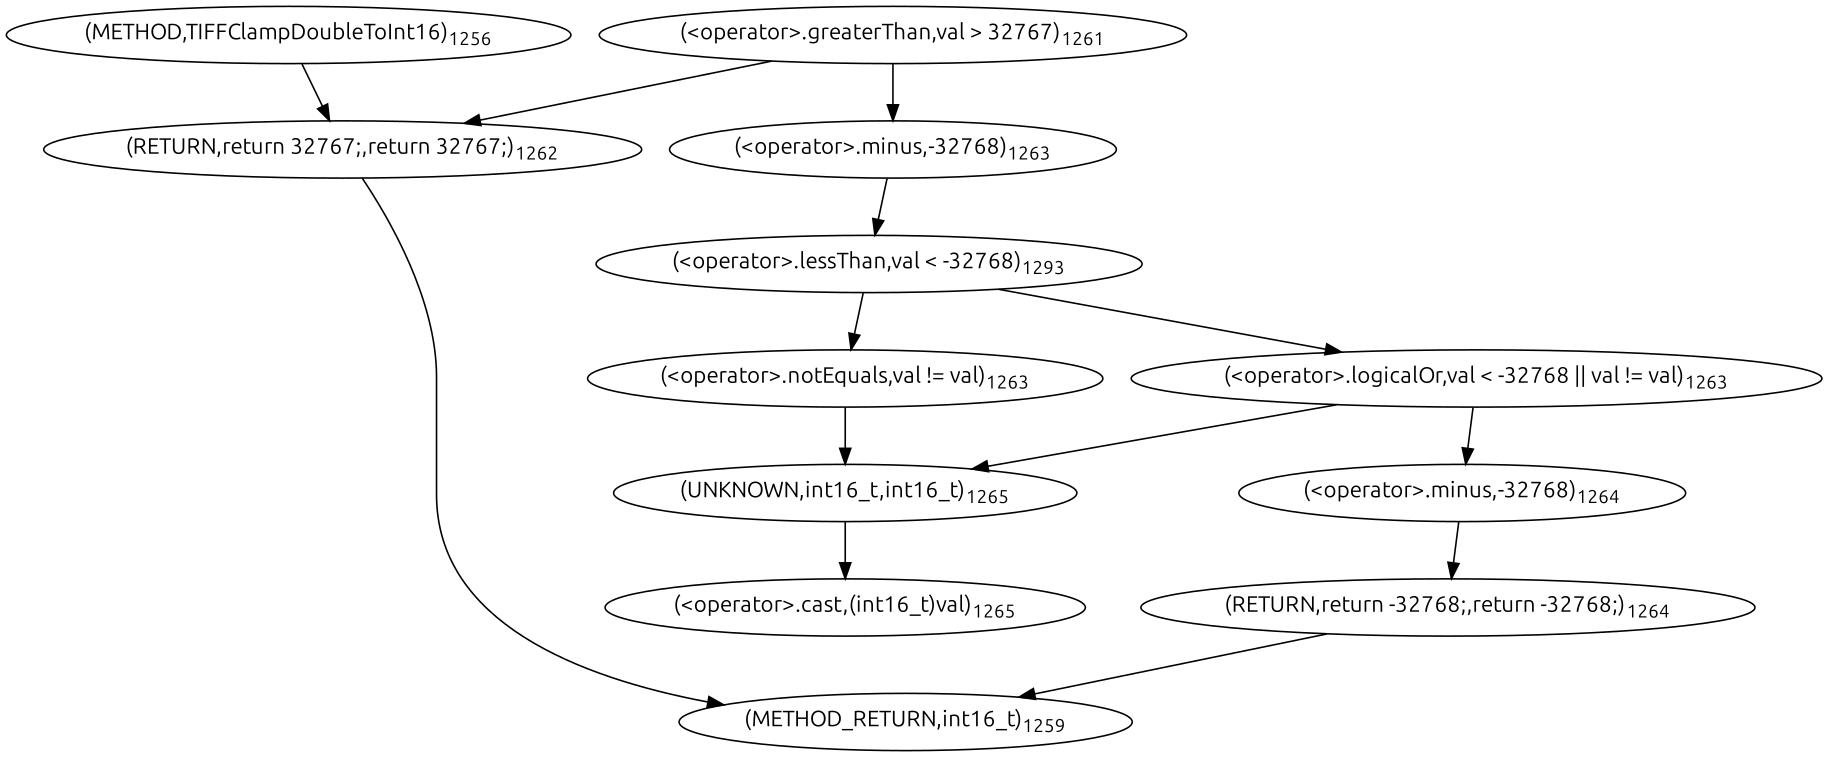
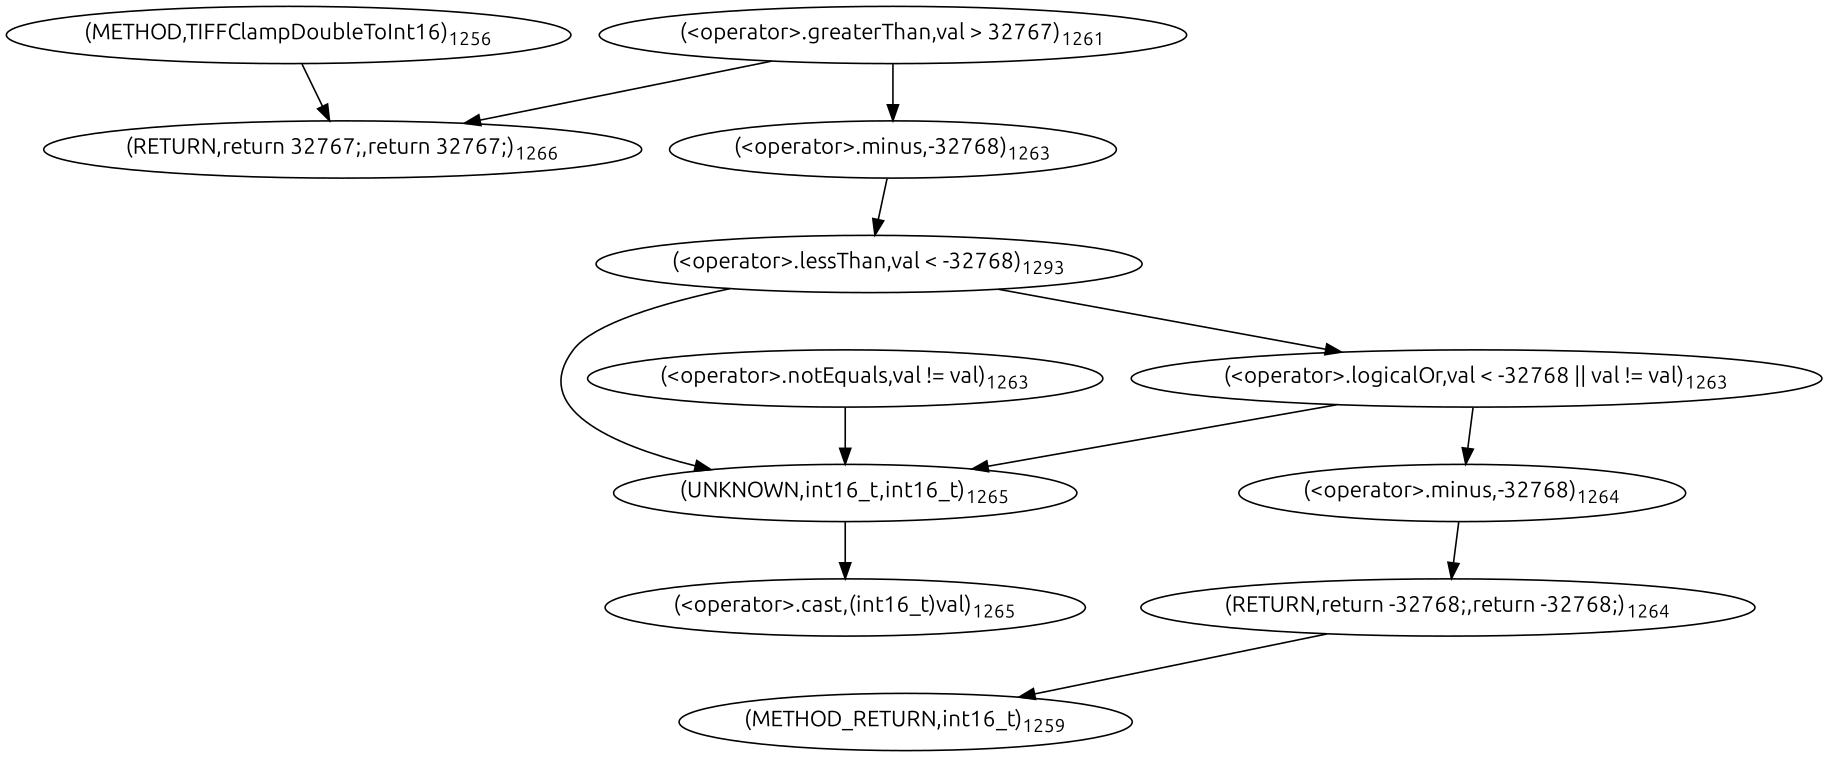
(538, 147) -> (538, 147)
(859, 313) -> (566, 364)
(439, 513) -> none
